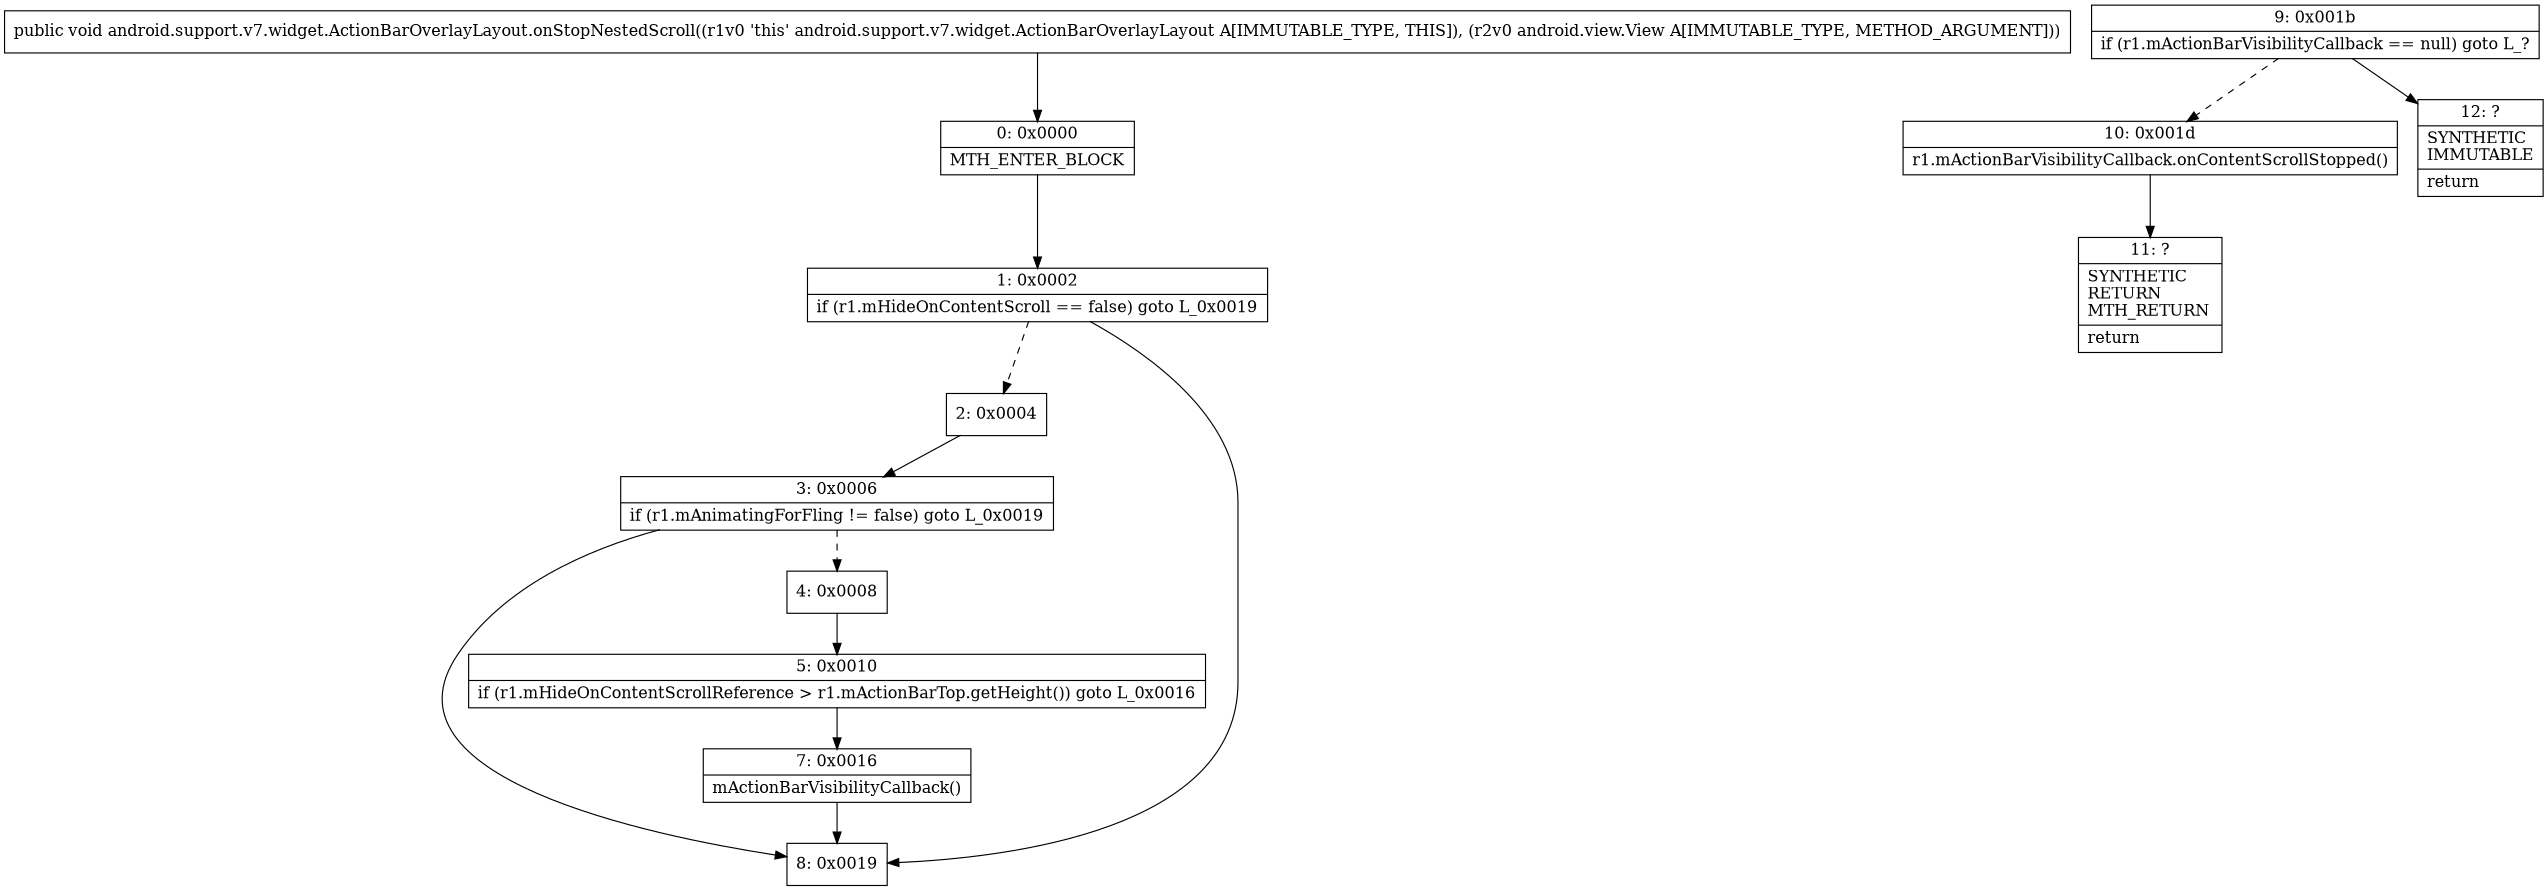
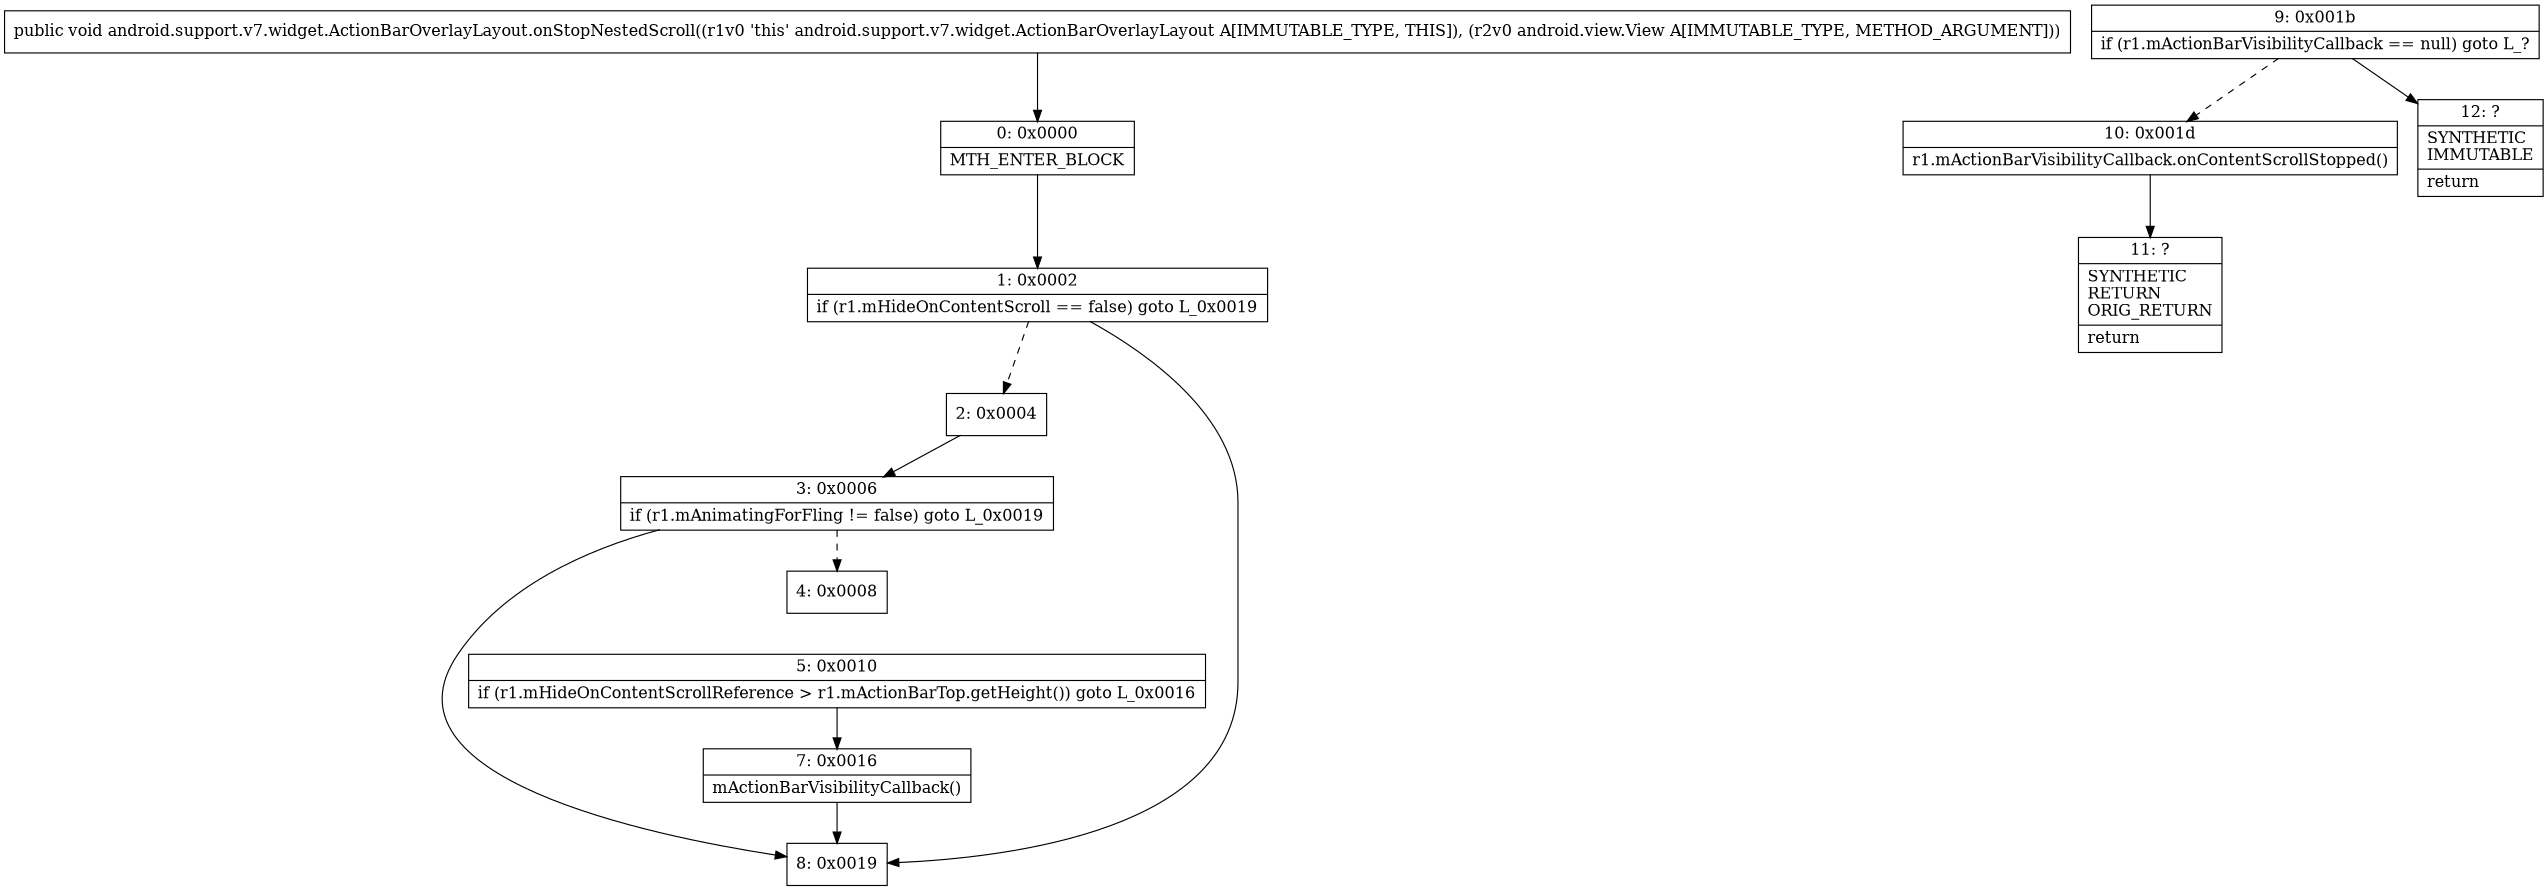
(2149, 311) -> (2150, 311)
(837, 628) -> none
